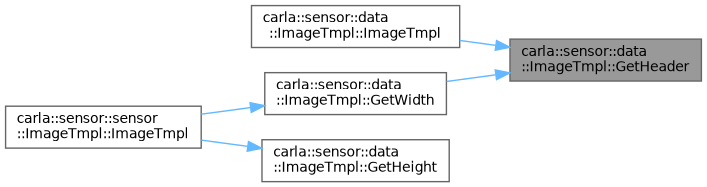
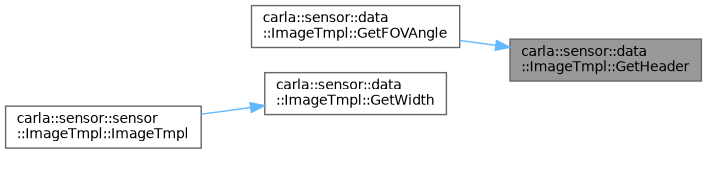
(356, 27) -> (356, 27)
(471, 78) -> none
(356, 161) -> none
